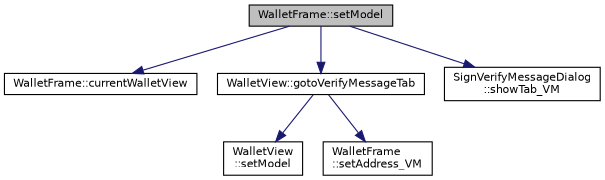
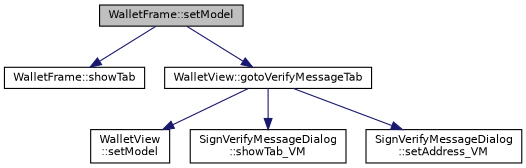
(407, 45) -> (268, 103)
(101, 84) -> (75, 78)
(378, 159) -> (444, 146)
